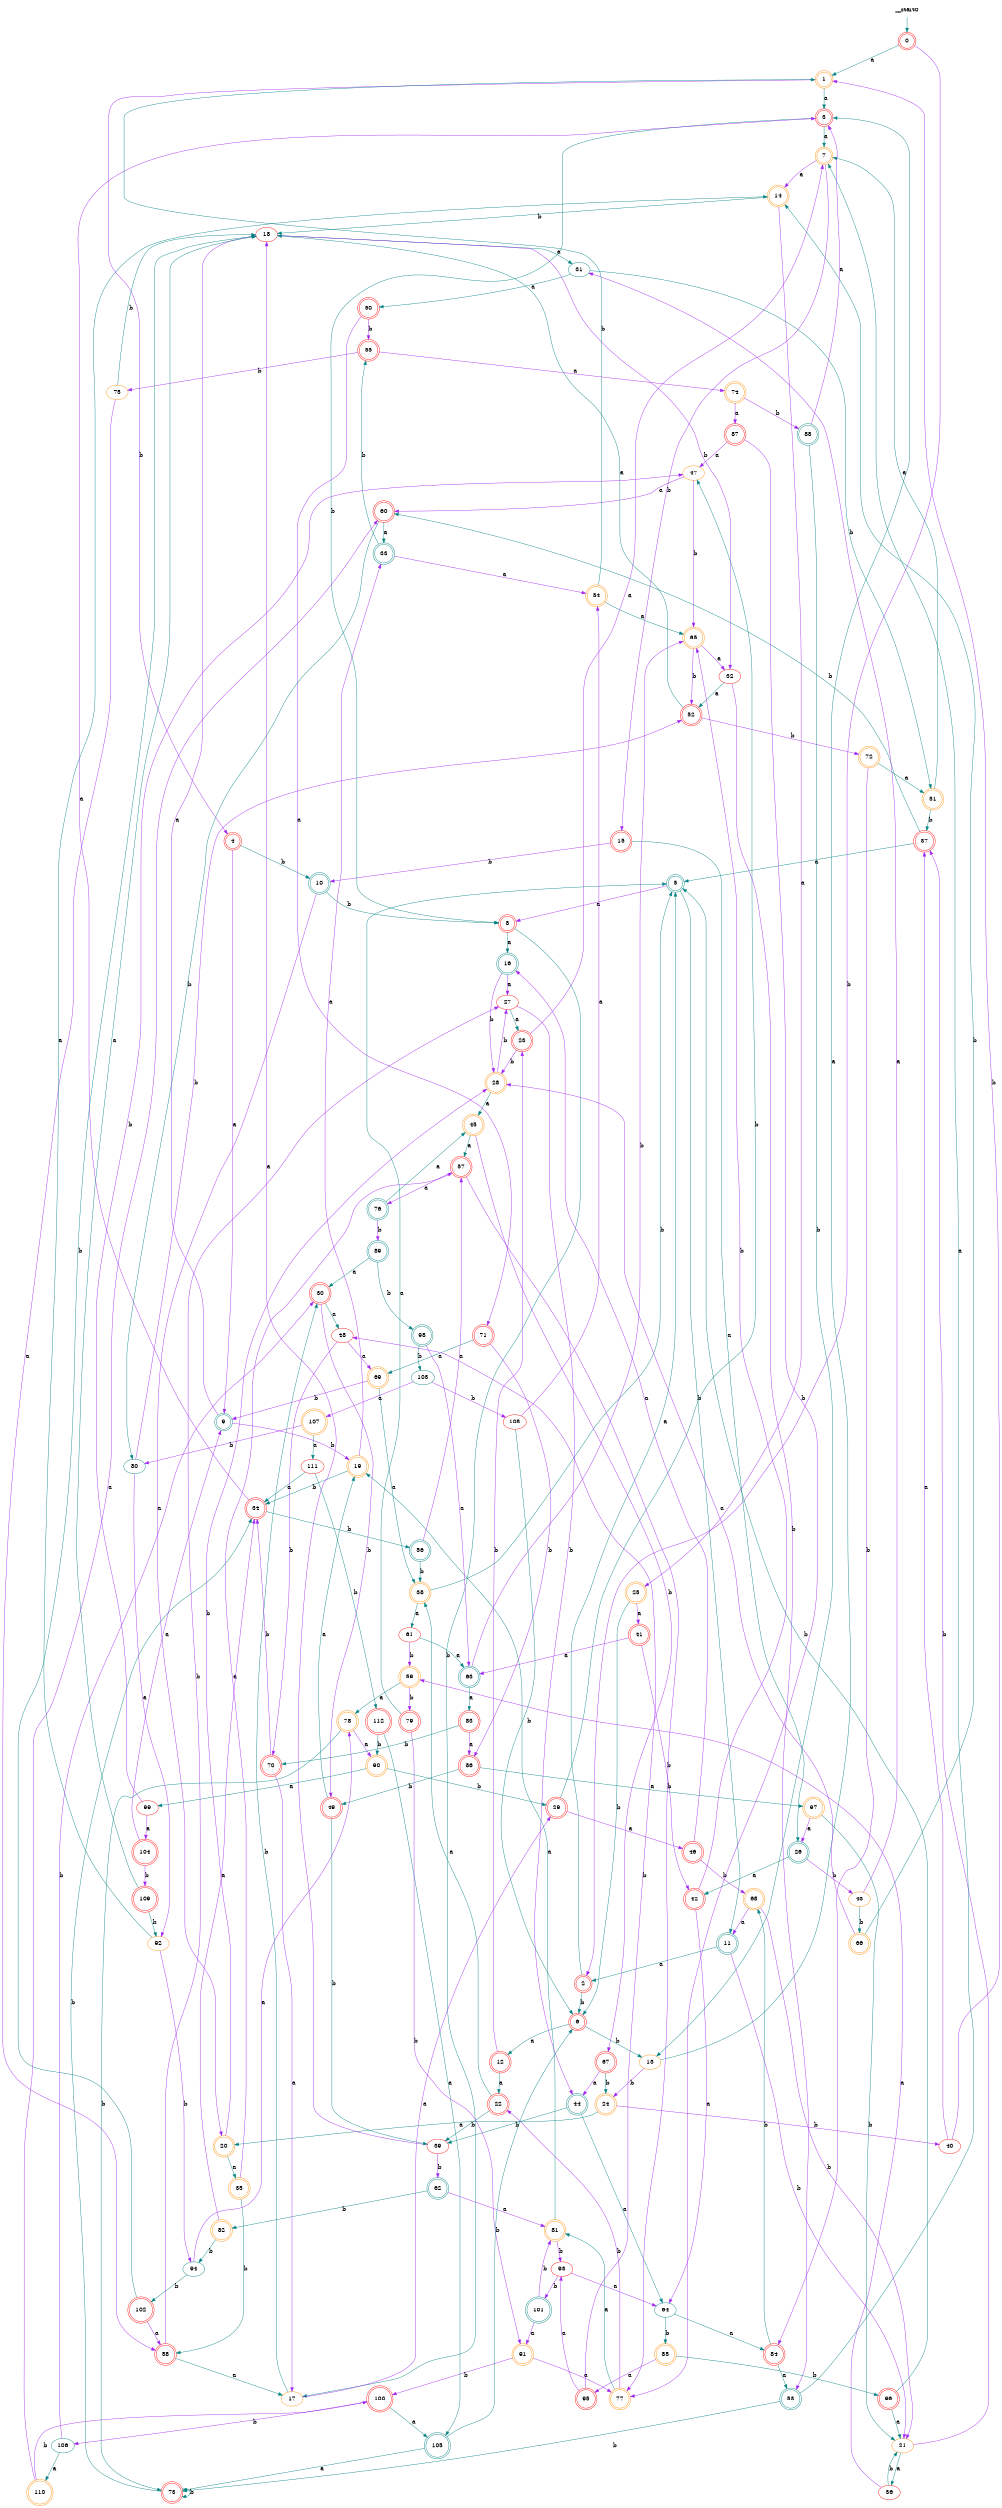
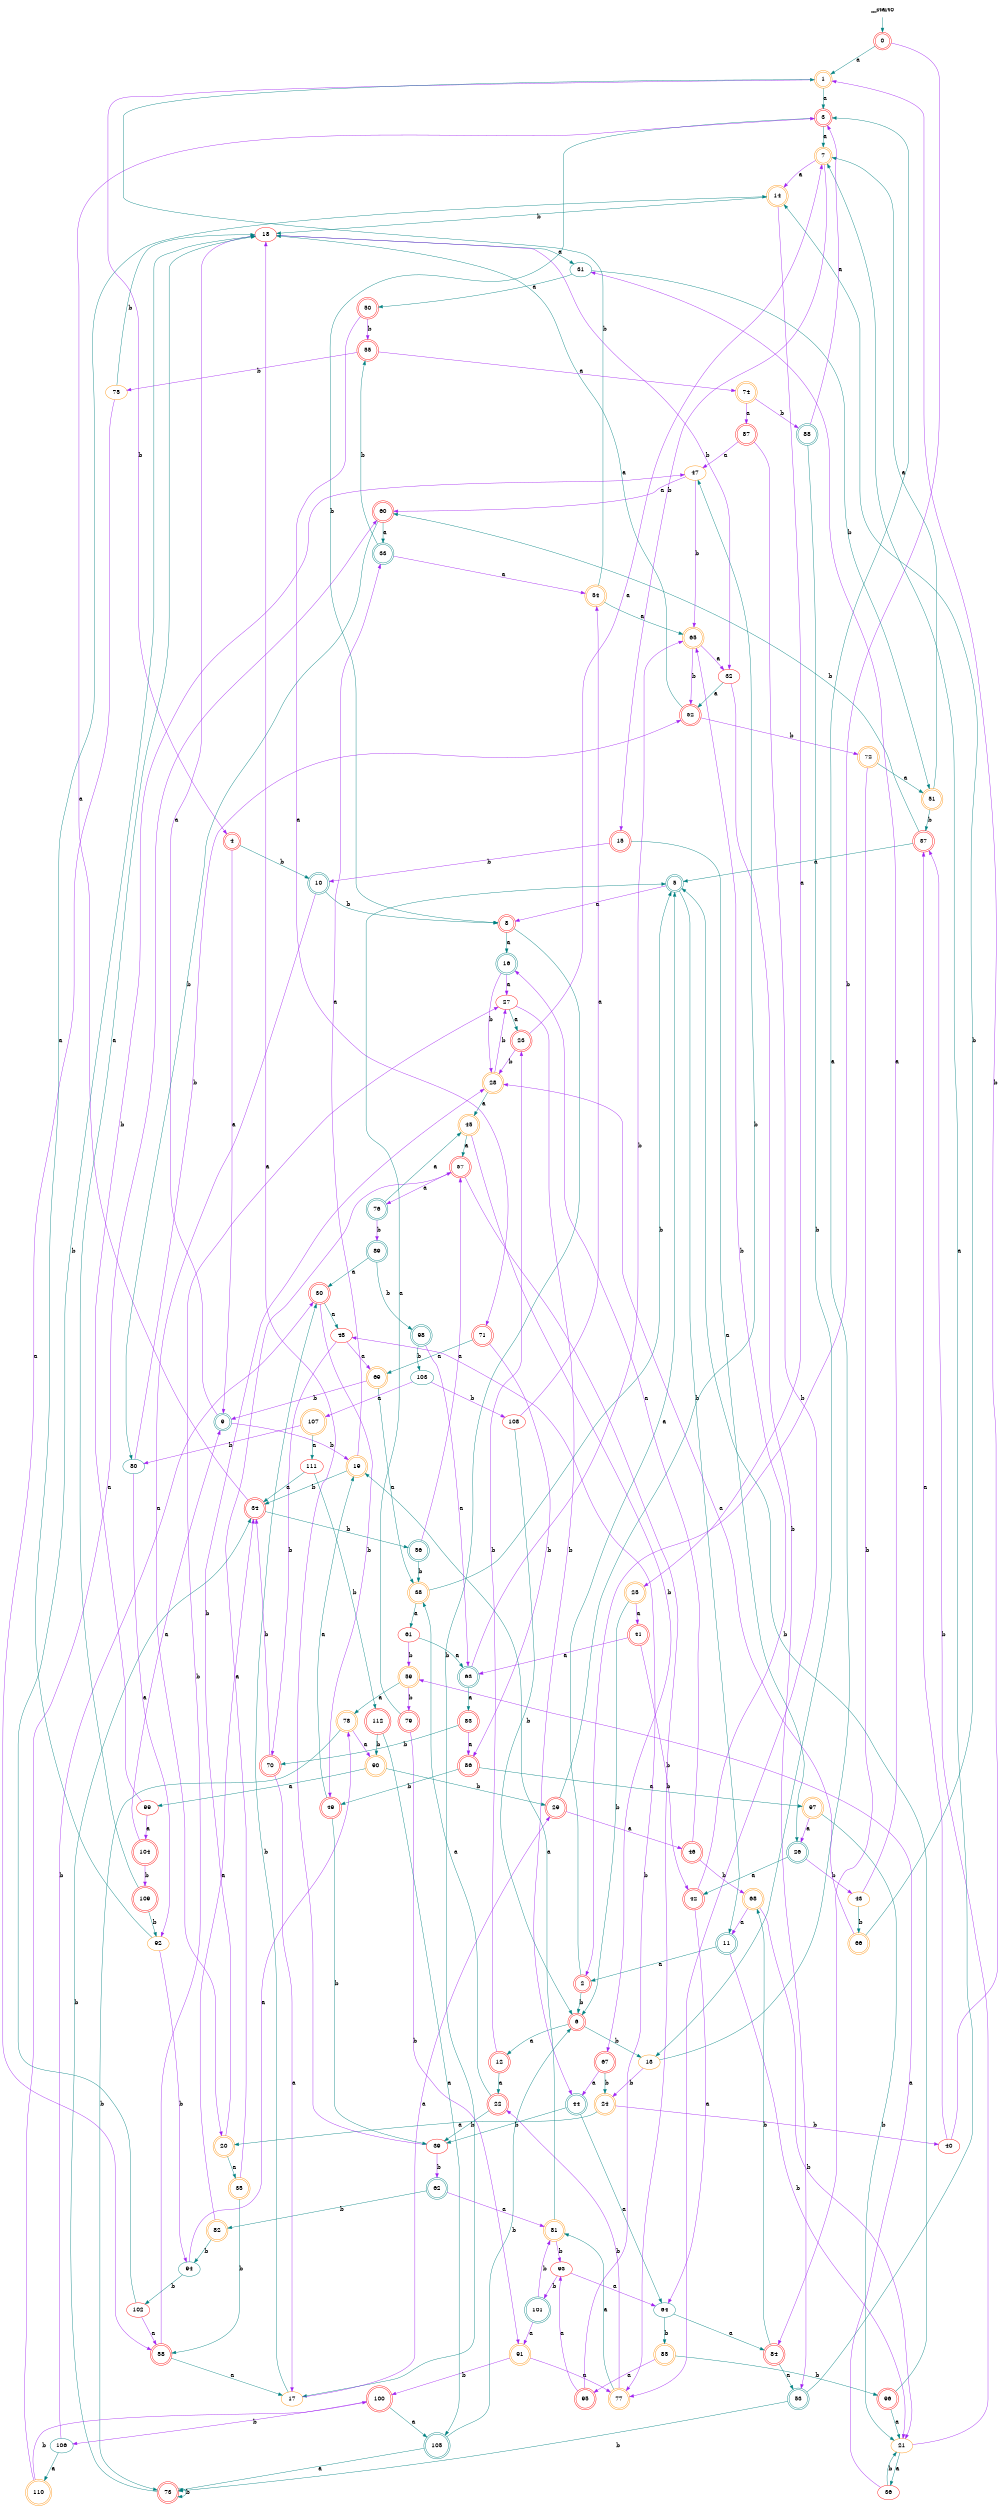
(141, 2310) -> (138, 2310)
